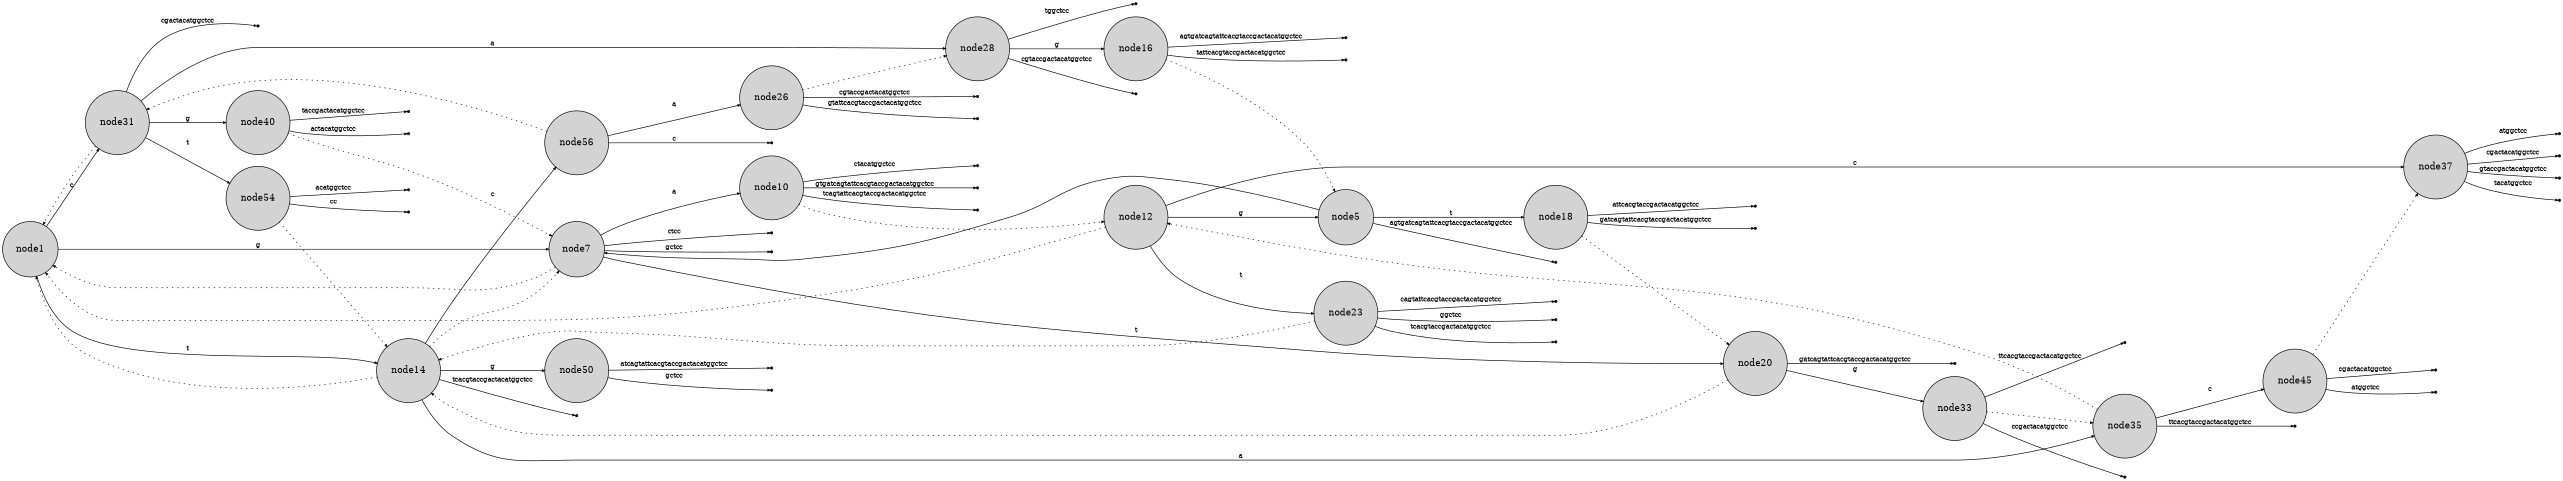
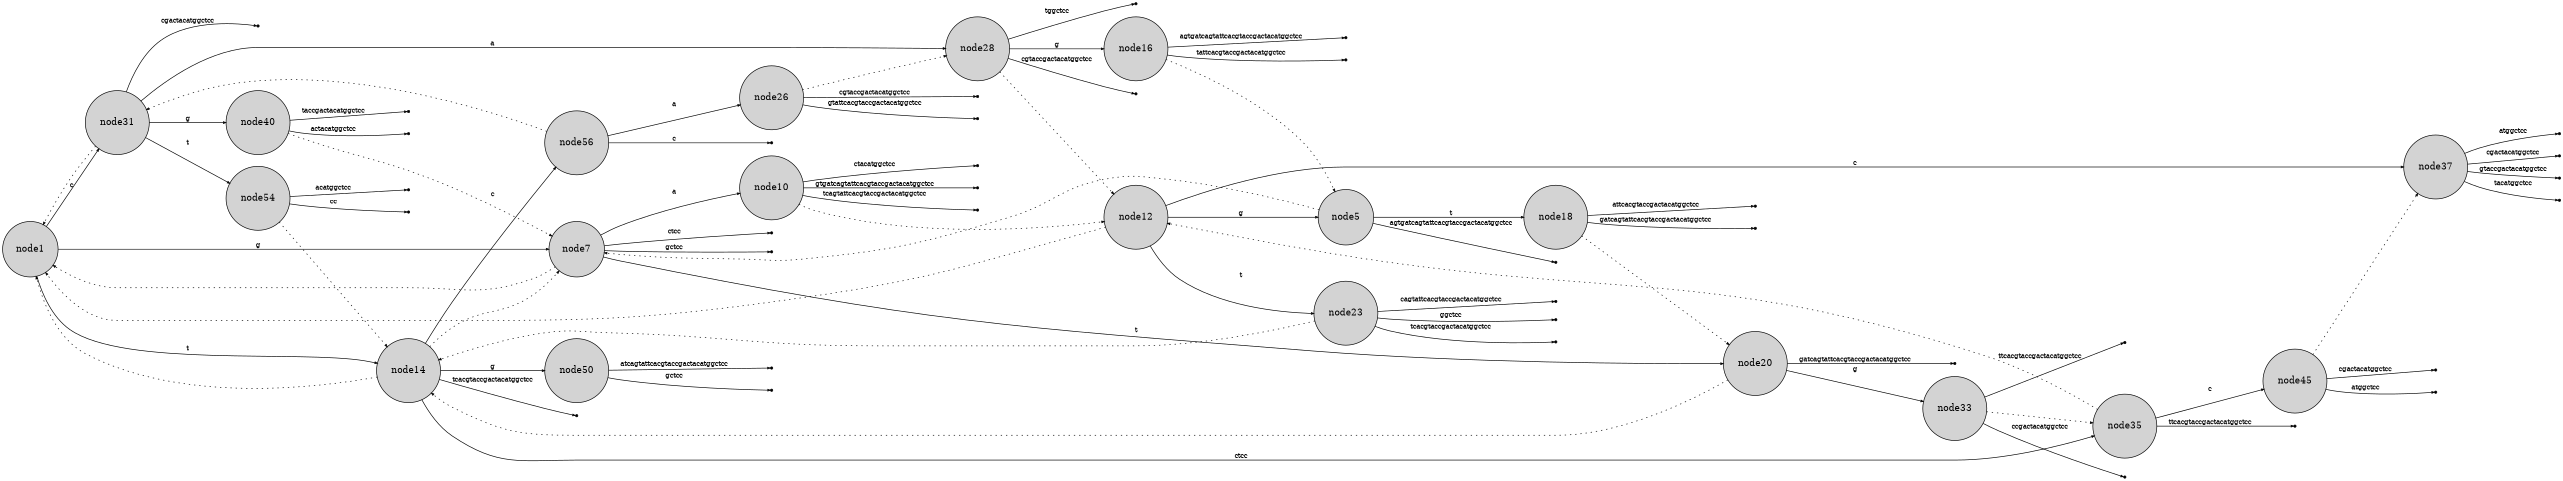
none -> (1056, 132)
(985, 224) -> (985, 224)
(1241, 456) -> (1241, 456)
